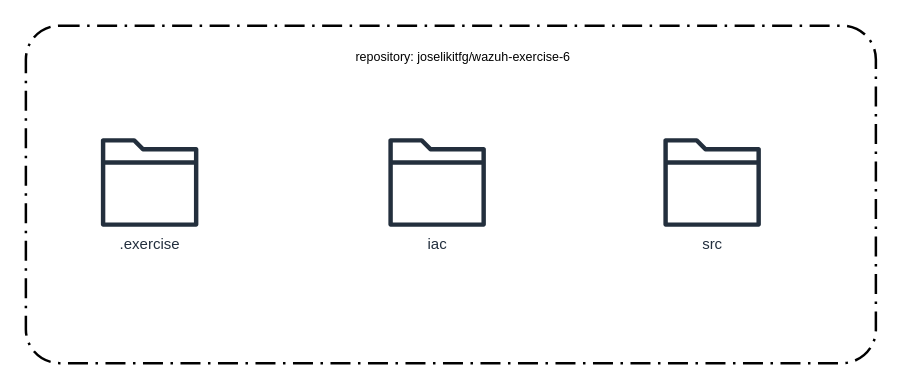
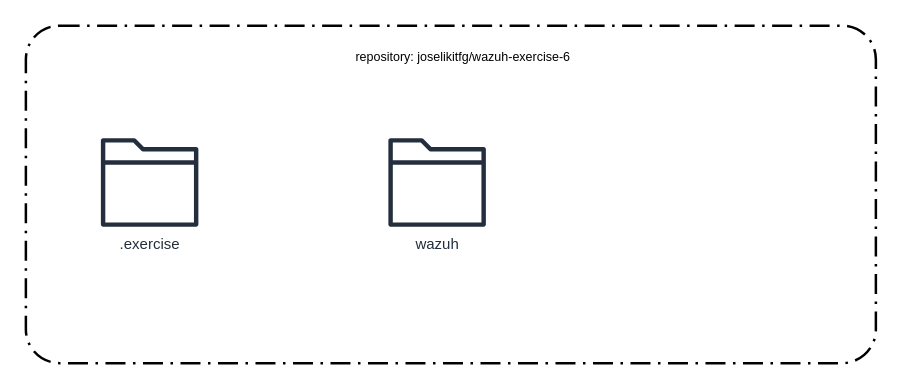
(712, 183) -> none
(438, 245) -> (438, 245)
